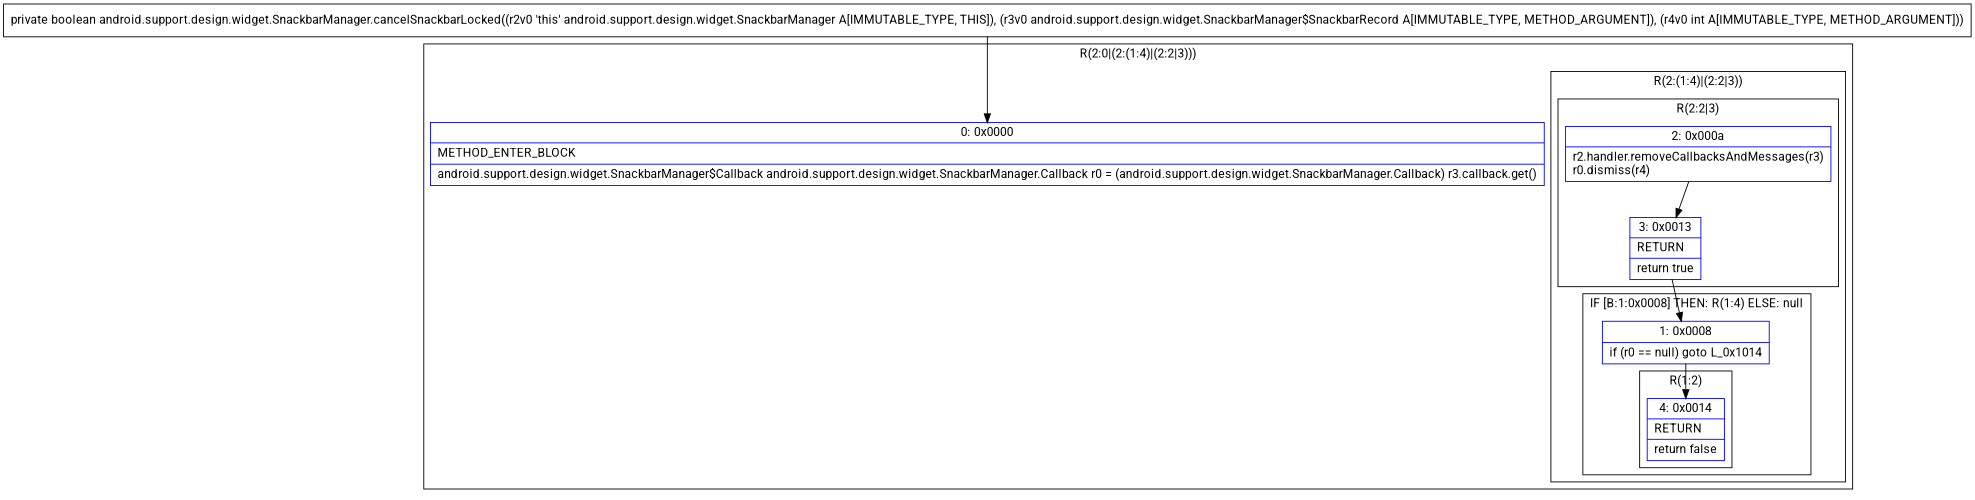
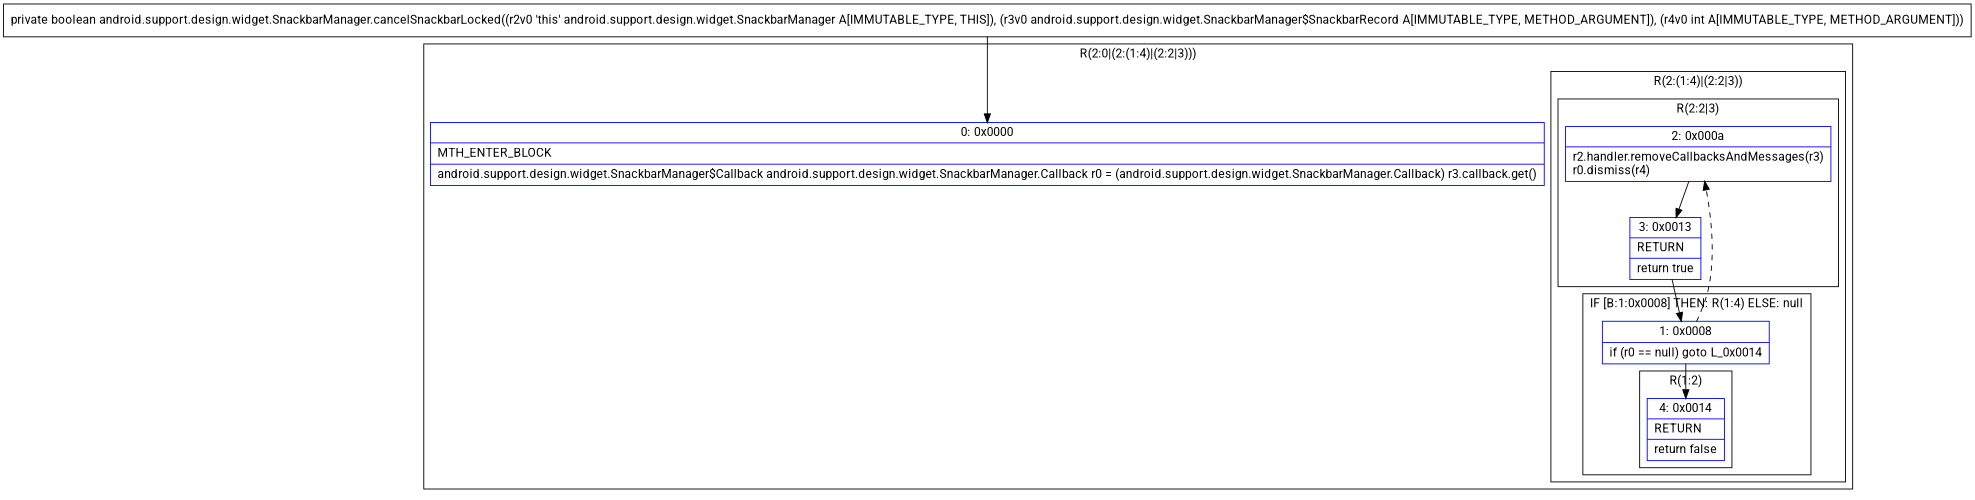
(507, 153) -> (495, 153)
none -> (1712, 257)
(1686, 353) -> (1686, 353)
